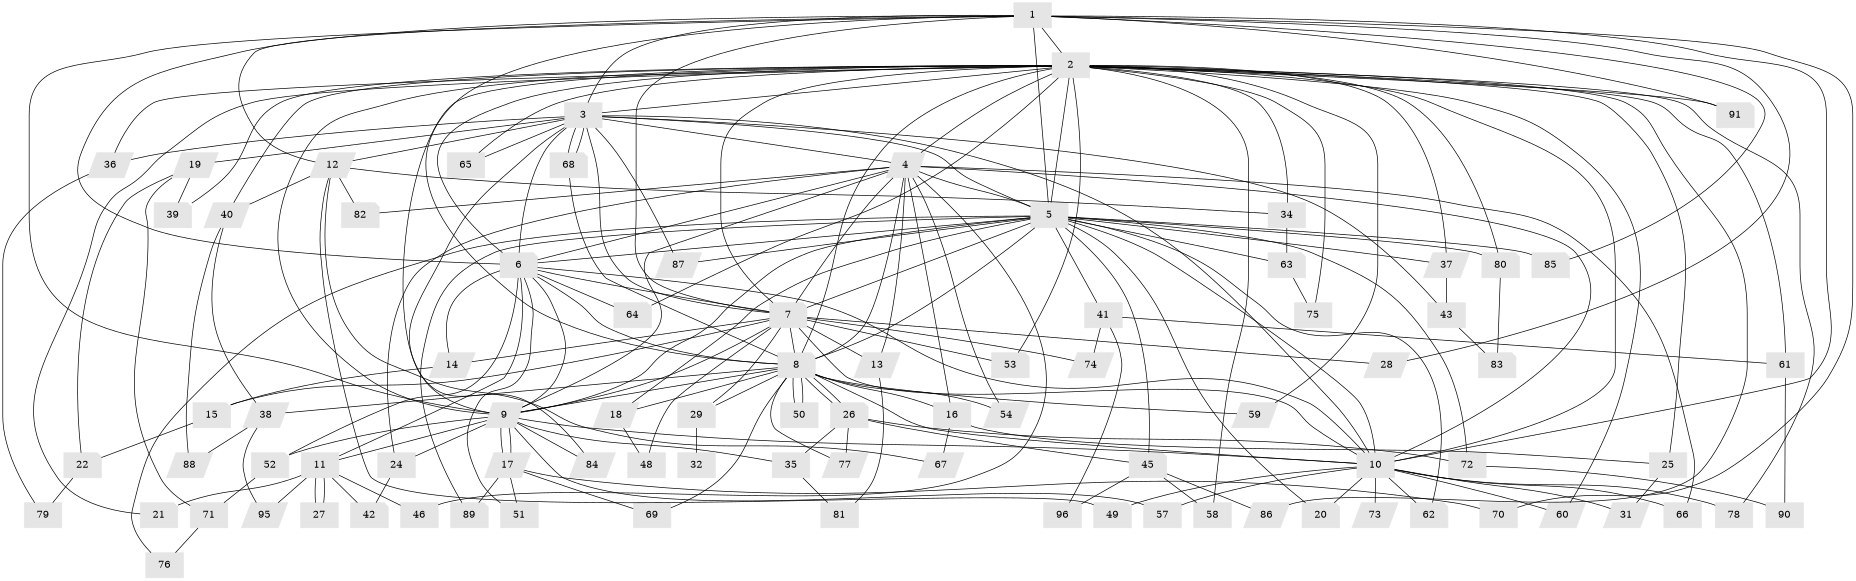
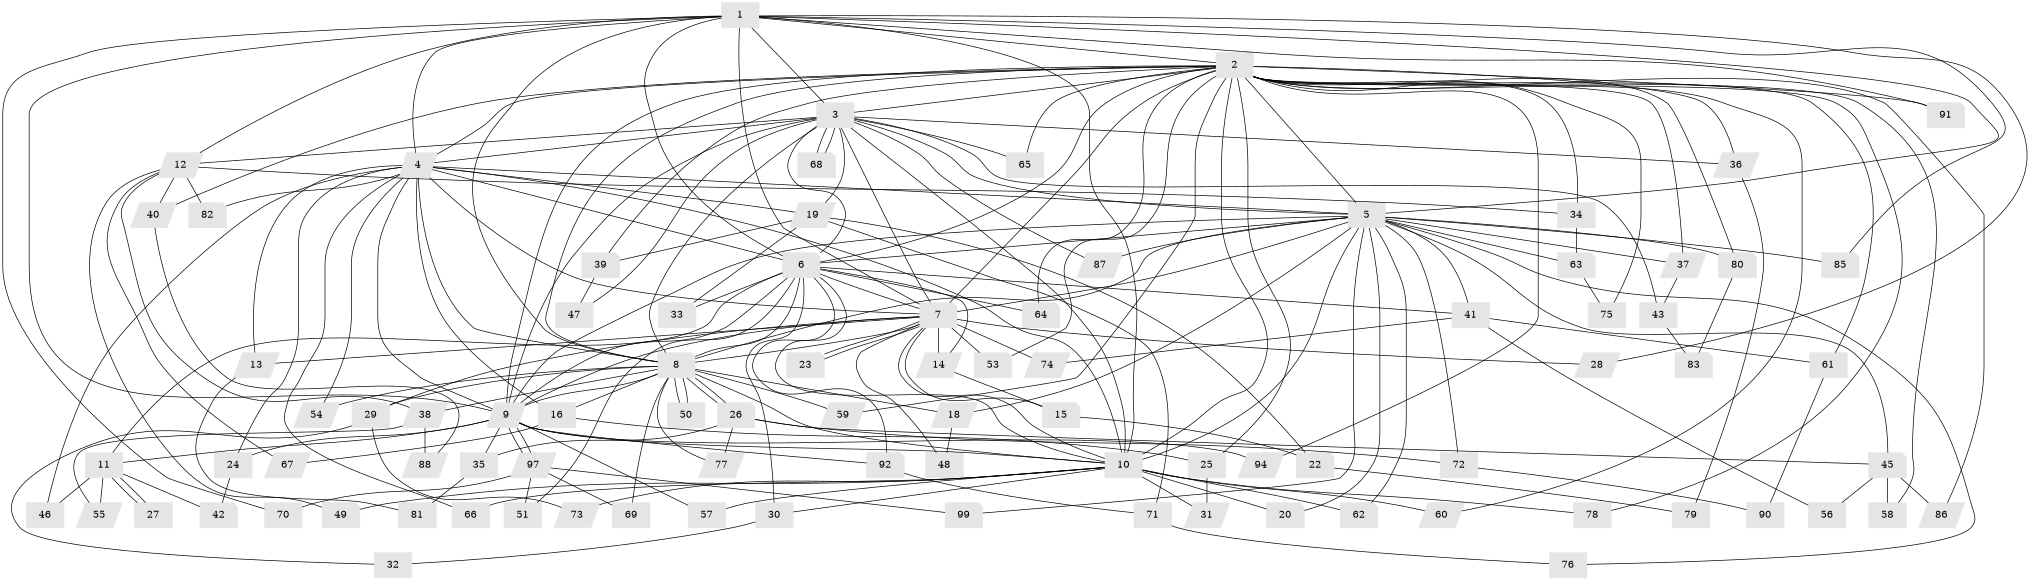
none -> (431, 58)
none -> (623, 190)
none -> (1120, 289)
(642, 296) -> (703, 223)
none -> (574, 315)
none -> (677, 315)
(214, 320) -> (190, 367)
none -> (806, 365)
(270, 465) -> (885, 465)
(508, 465) -> (533, 465)
(592, 465) -> (1261, 465)
none -> (460, 499)
(159, 515) -> none
(265, 515) -> (99, 515)
(469, 515) -> (964, 515)
none -> (774, 515)
(1062, 515) -> (1827, 515)
